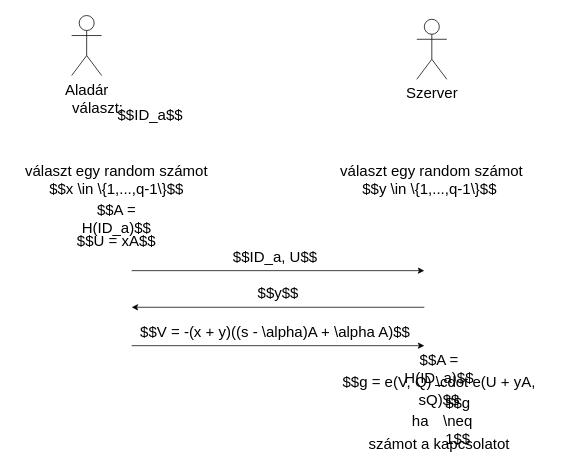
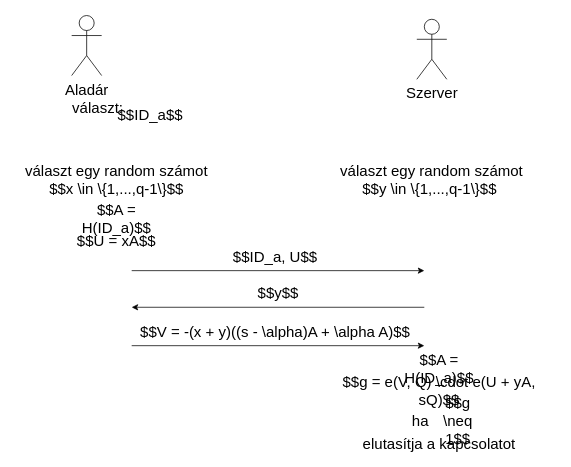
(439, 443) -> (439, 443)
